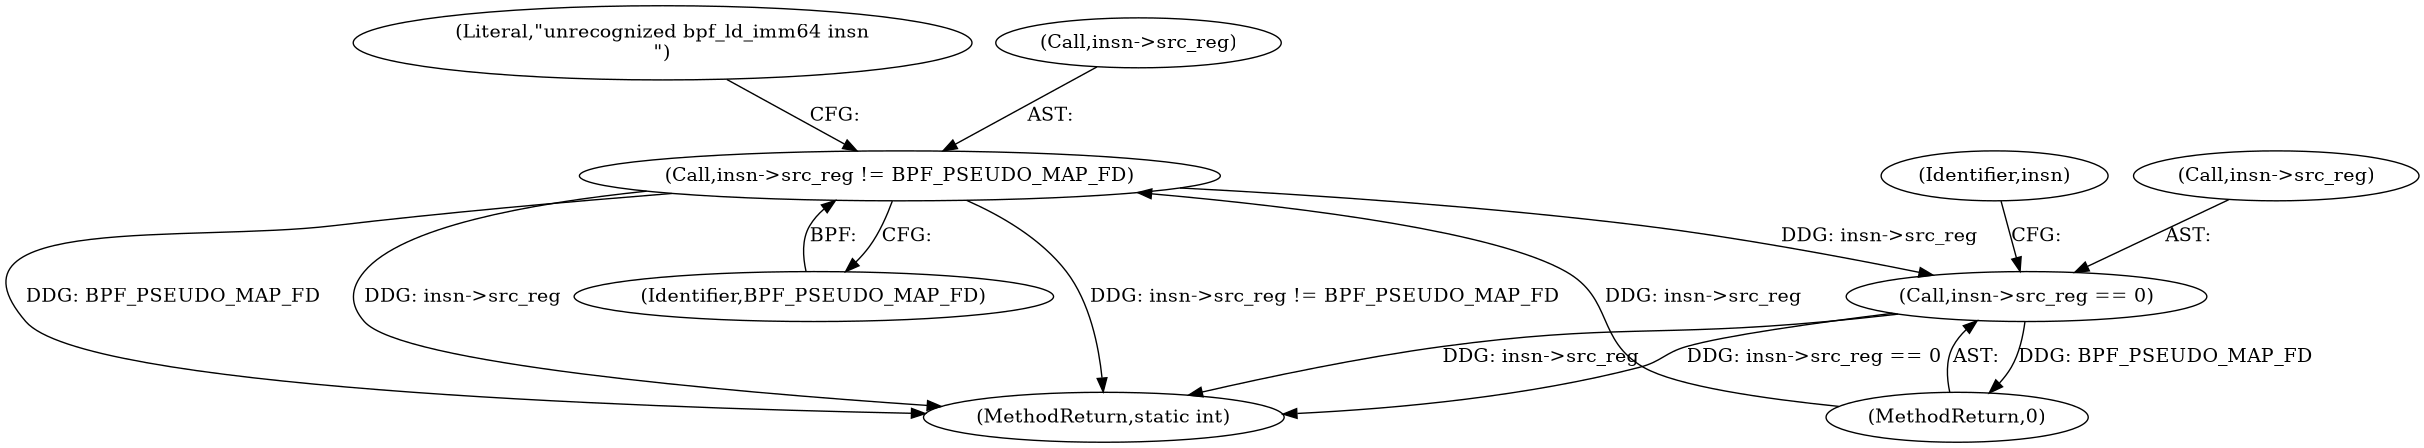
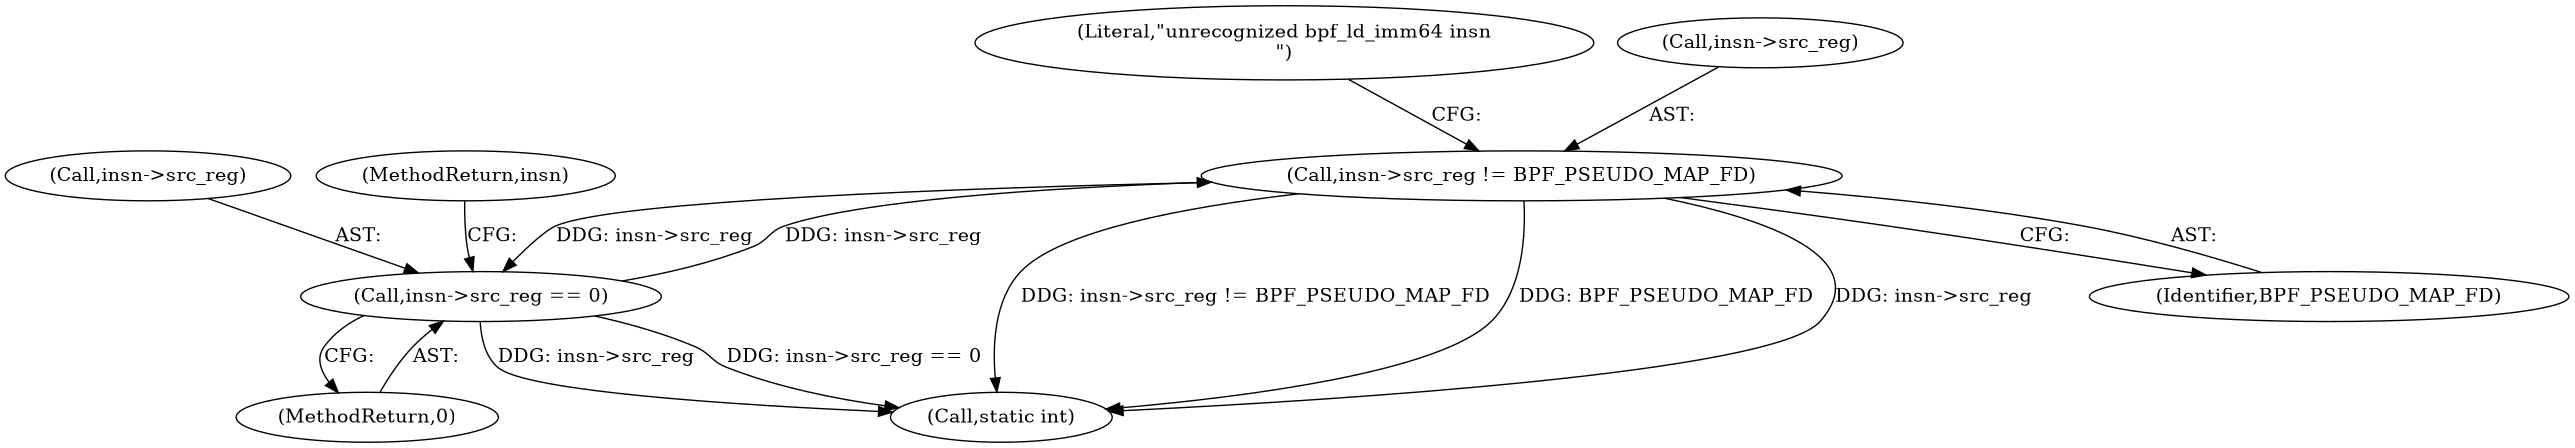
(1995, 176) -> (466, 176)
(837, 236) -> (2197, 236)
(1521, 253) -> (903, 203)
(2166, 357) -> (353, 357)
(1104, 417) -> (1001, 417)
